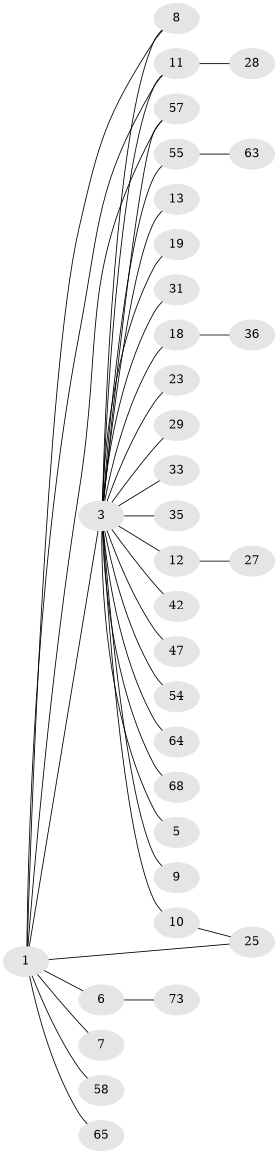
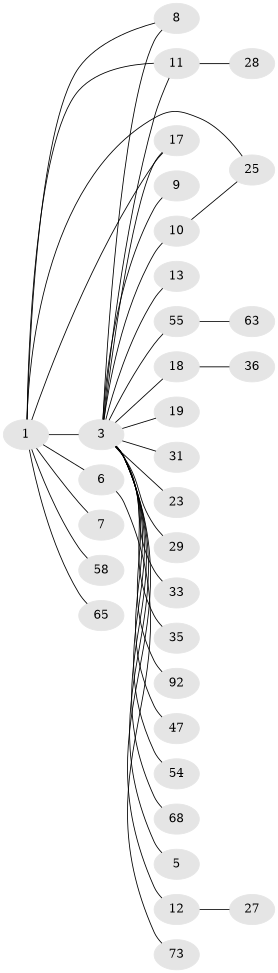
(177, 109) -> (177, 141)
(177, 606) -> (177, 683)
(177, 742) -> none
